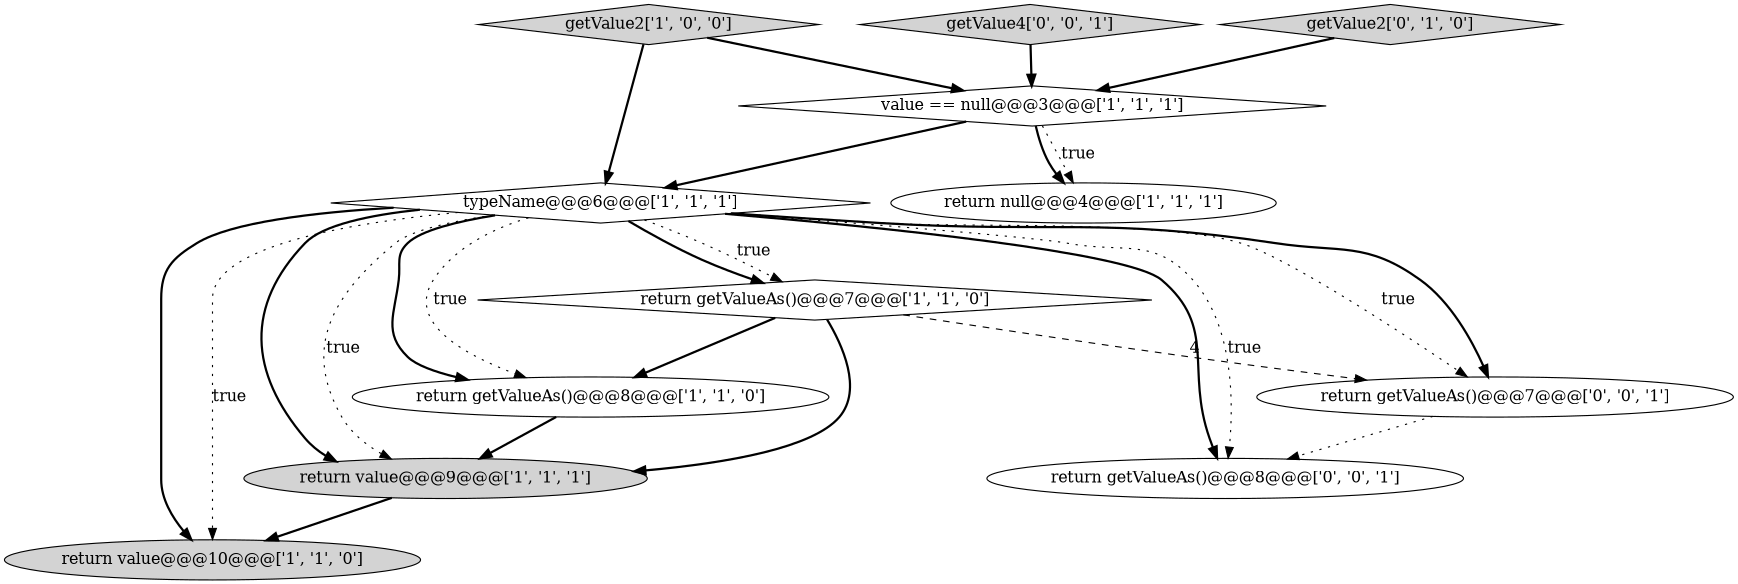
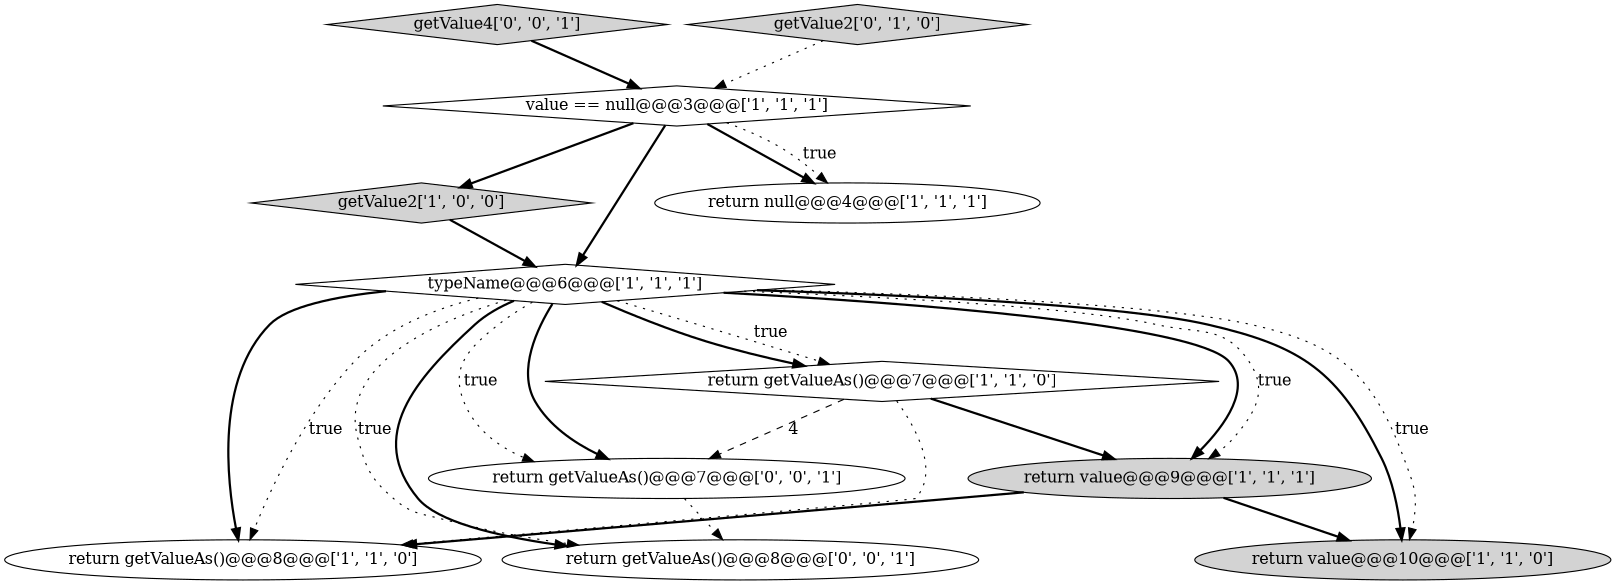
(830, 63) -> (552, 153)
(1222, 63) -> (774, 62)
(710, 345) -> (717, 517)
(523, 435) -> (720, 518)
